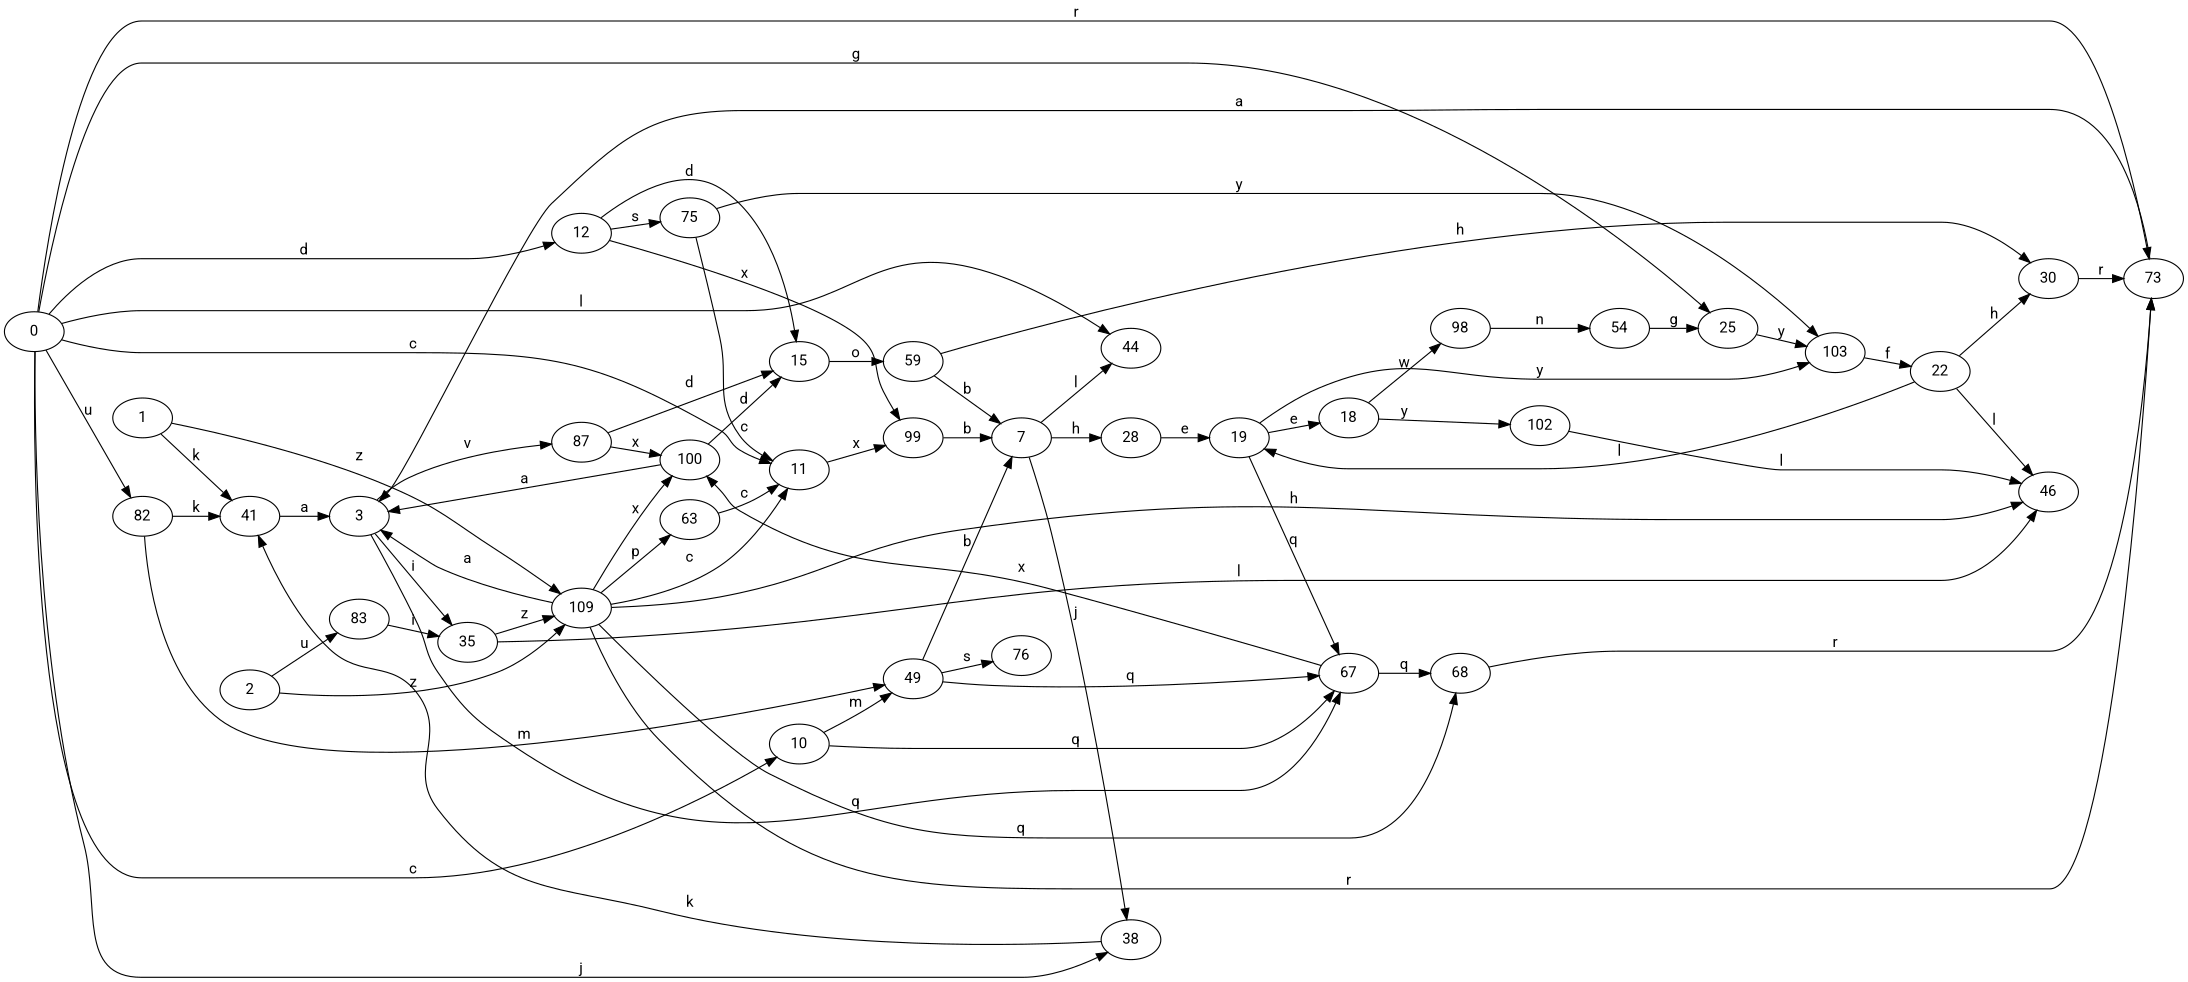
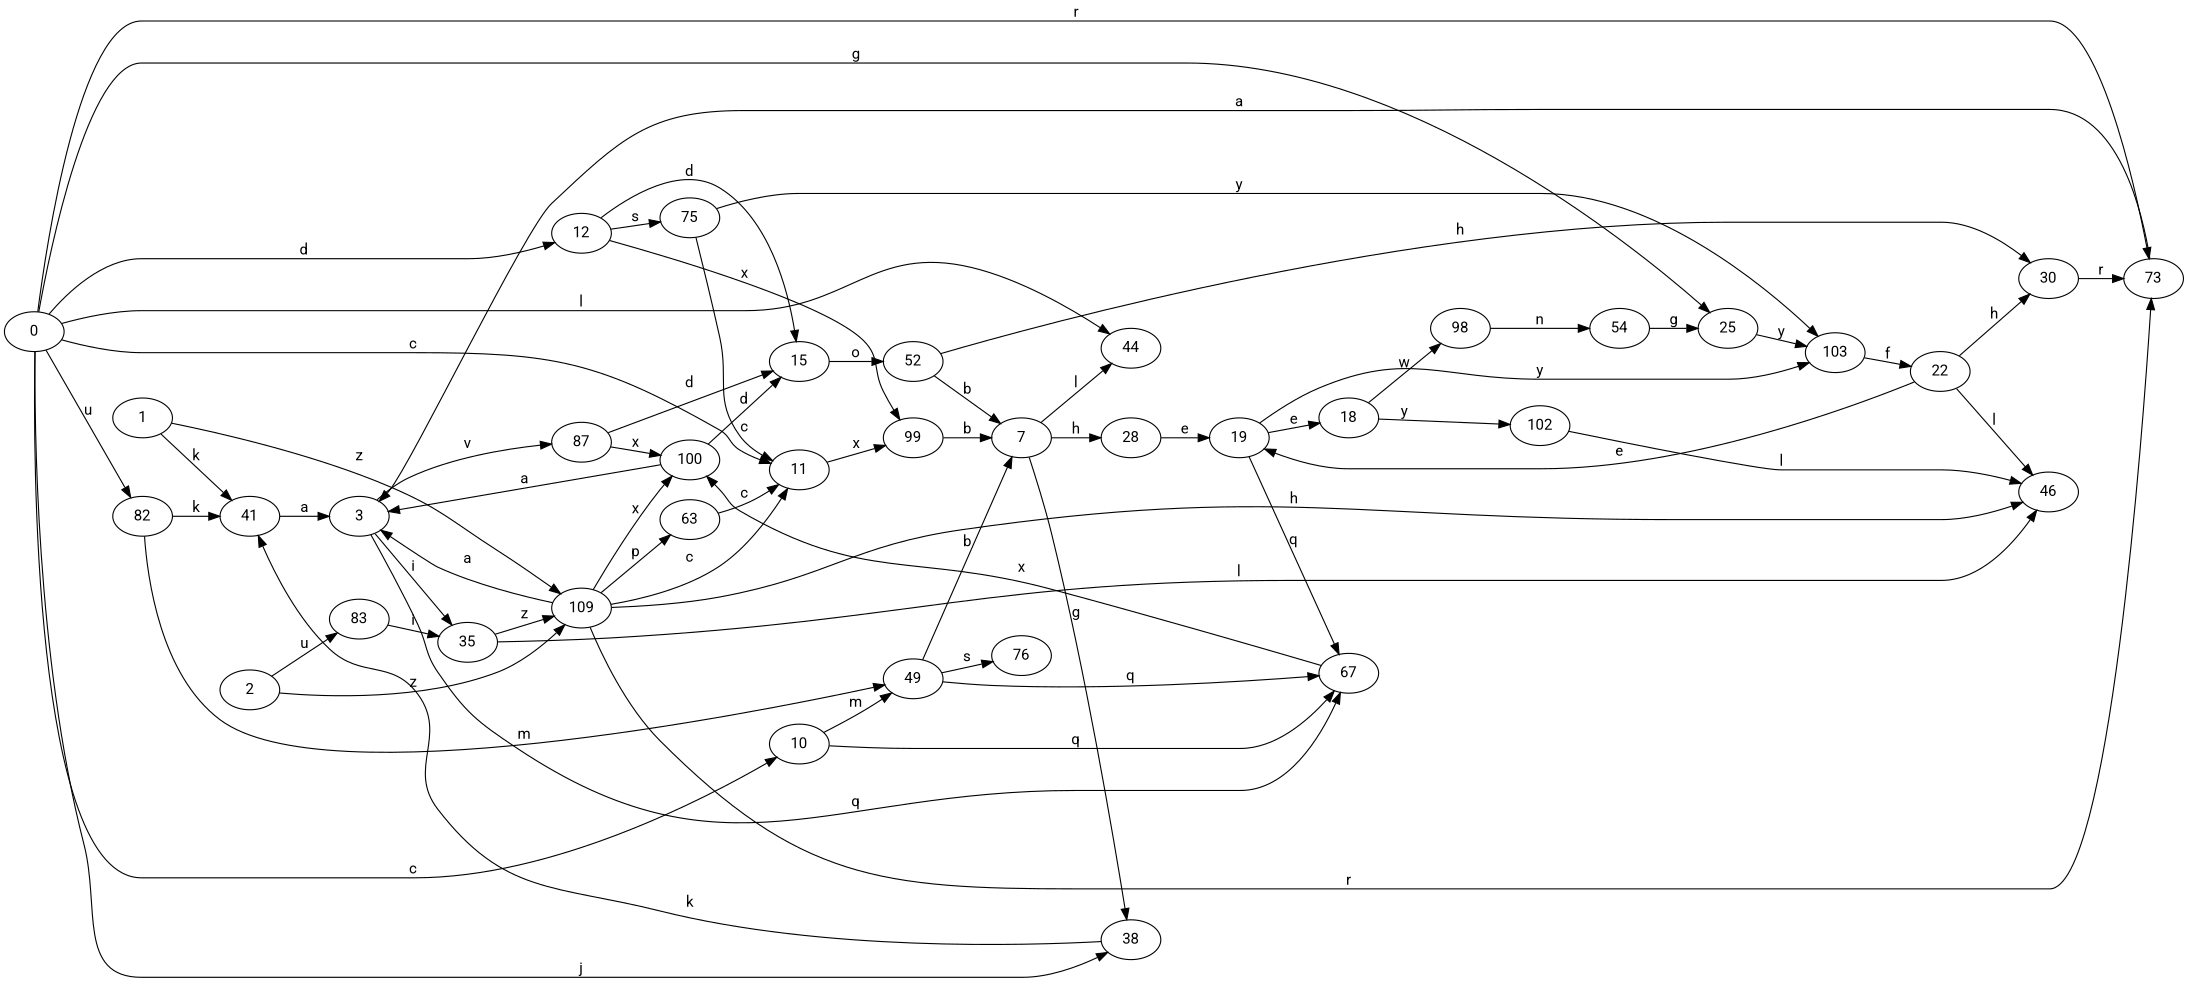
(913, 362) -> (913, 362)
(1620, 452) -> (1620, 452)
(1076, 613) -> (1076, 613)
(1460, 673) -> none
